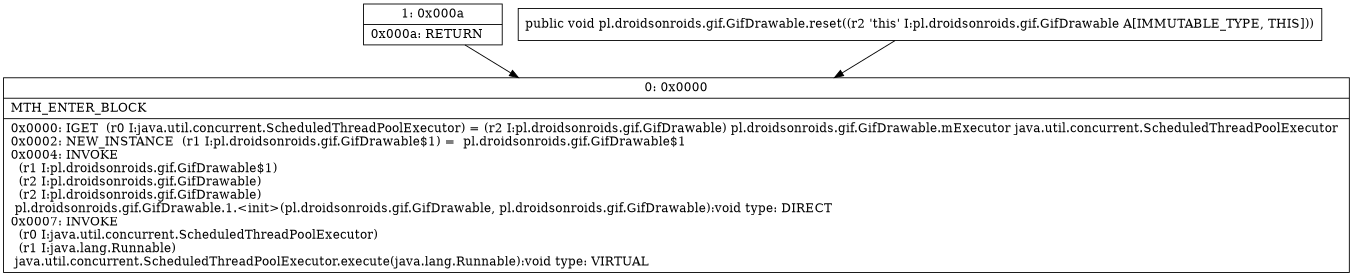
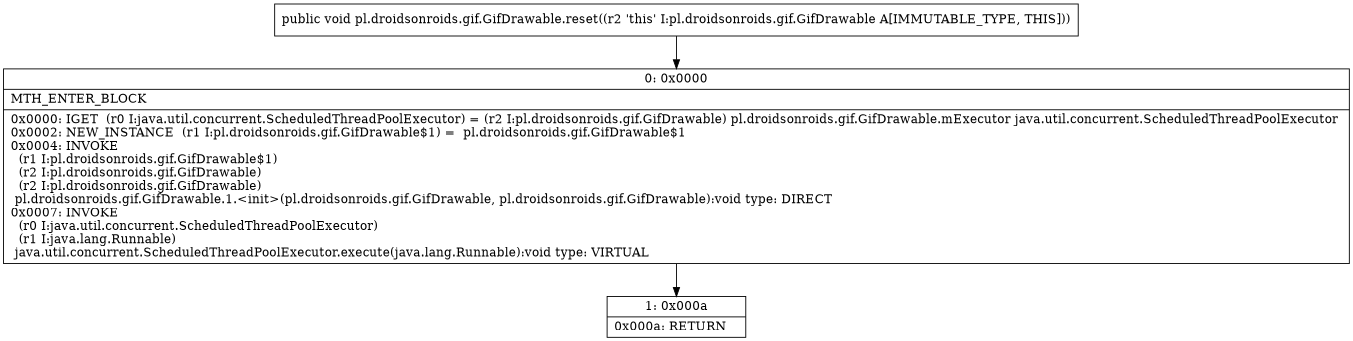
(488, 59) -> (676, 276)
